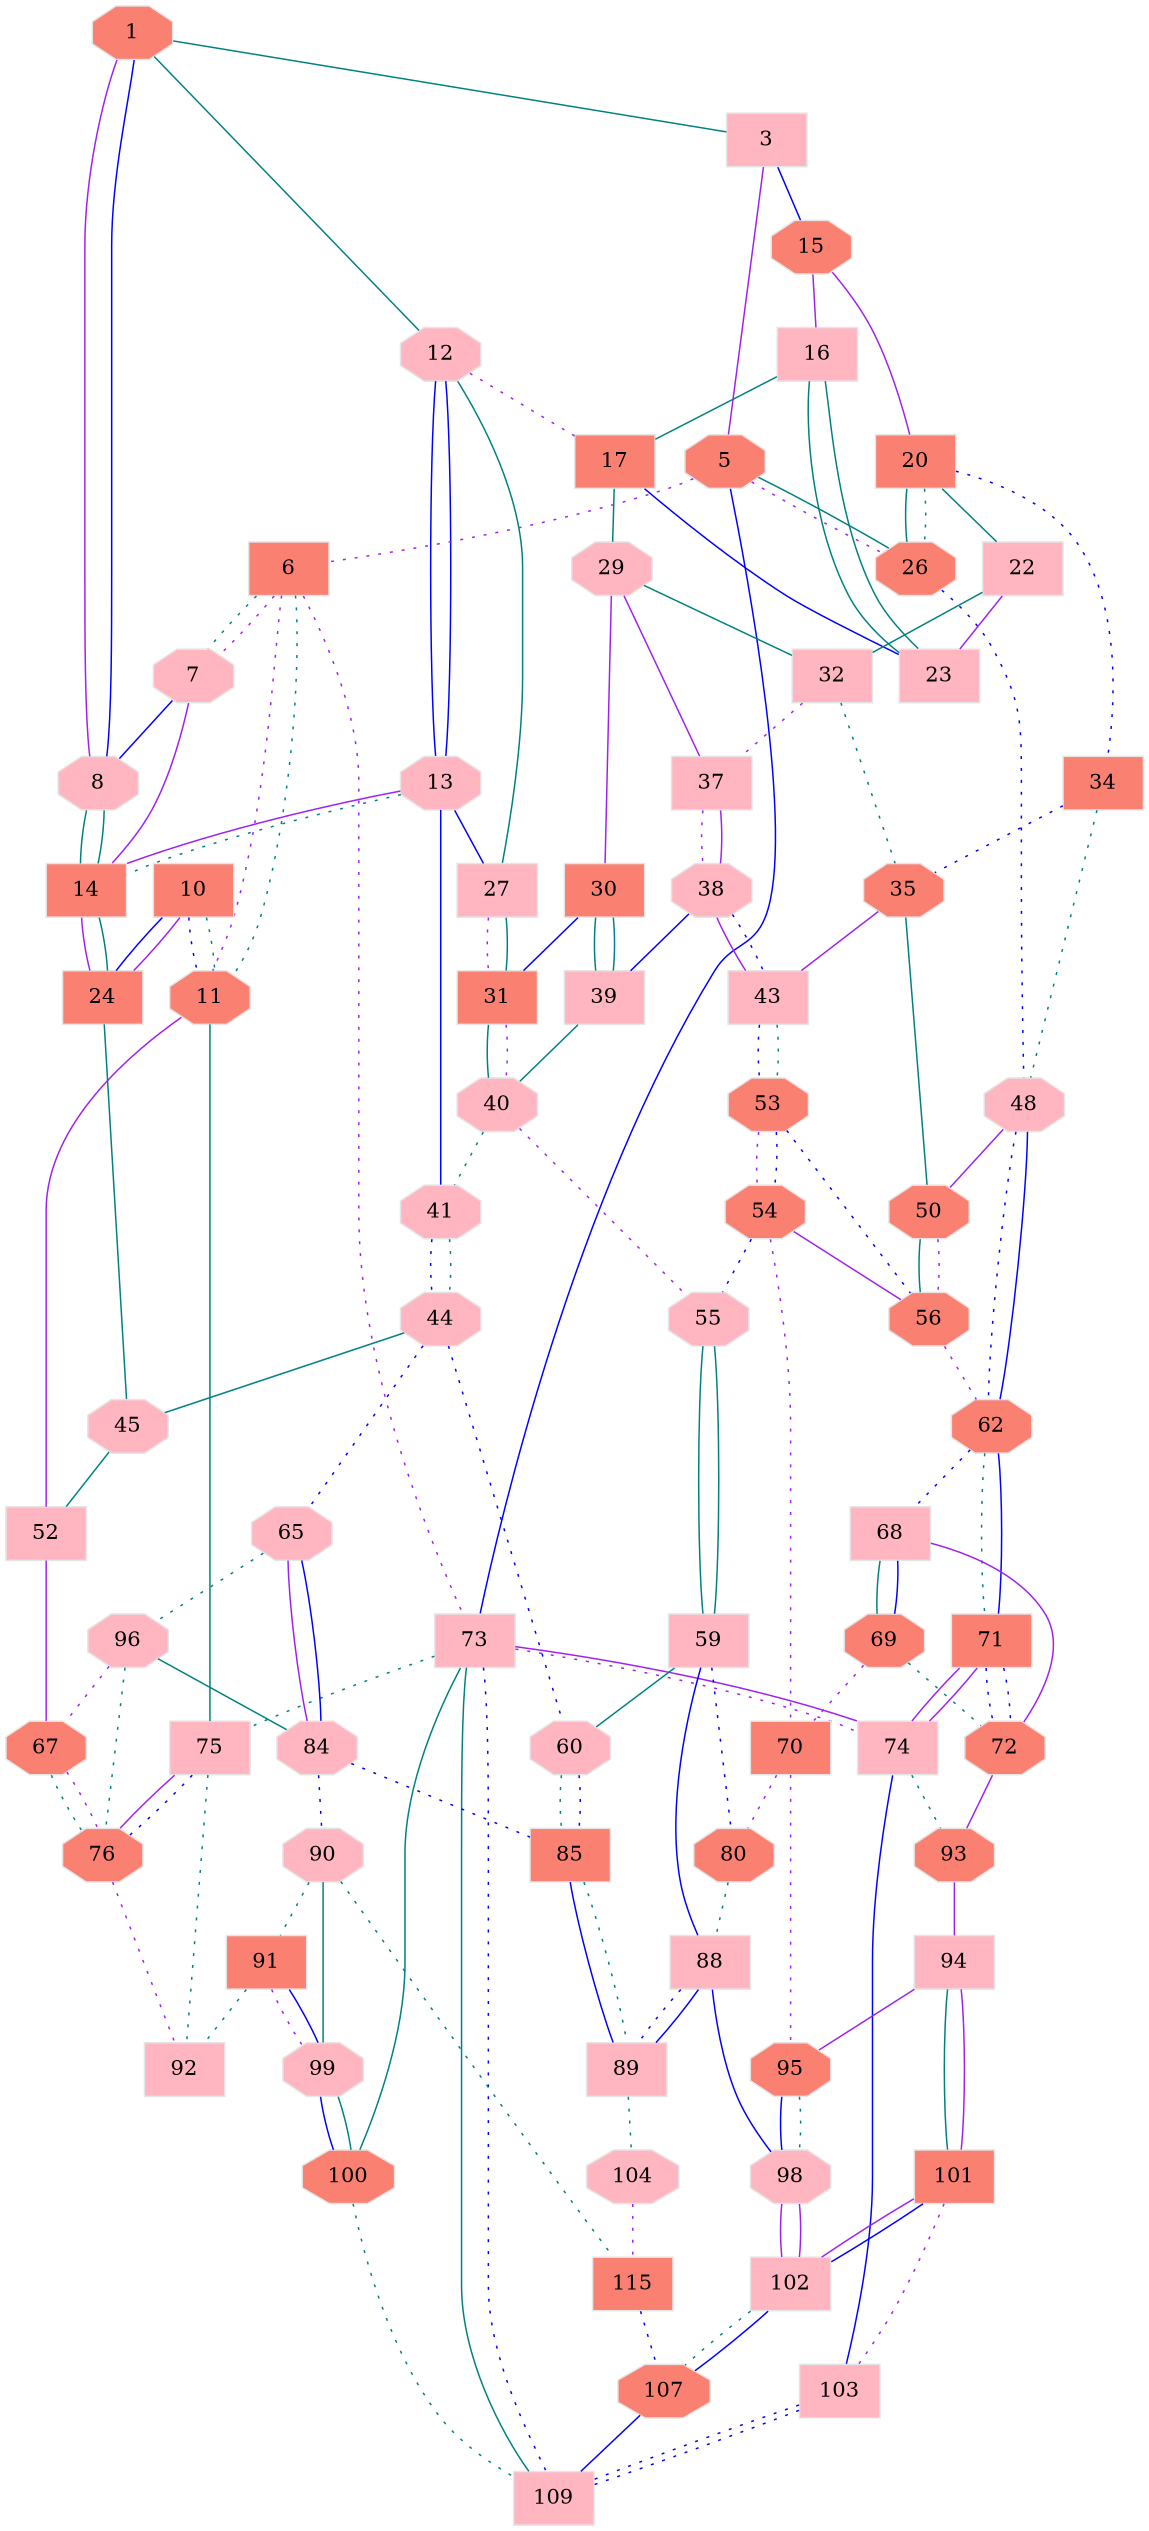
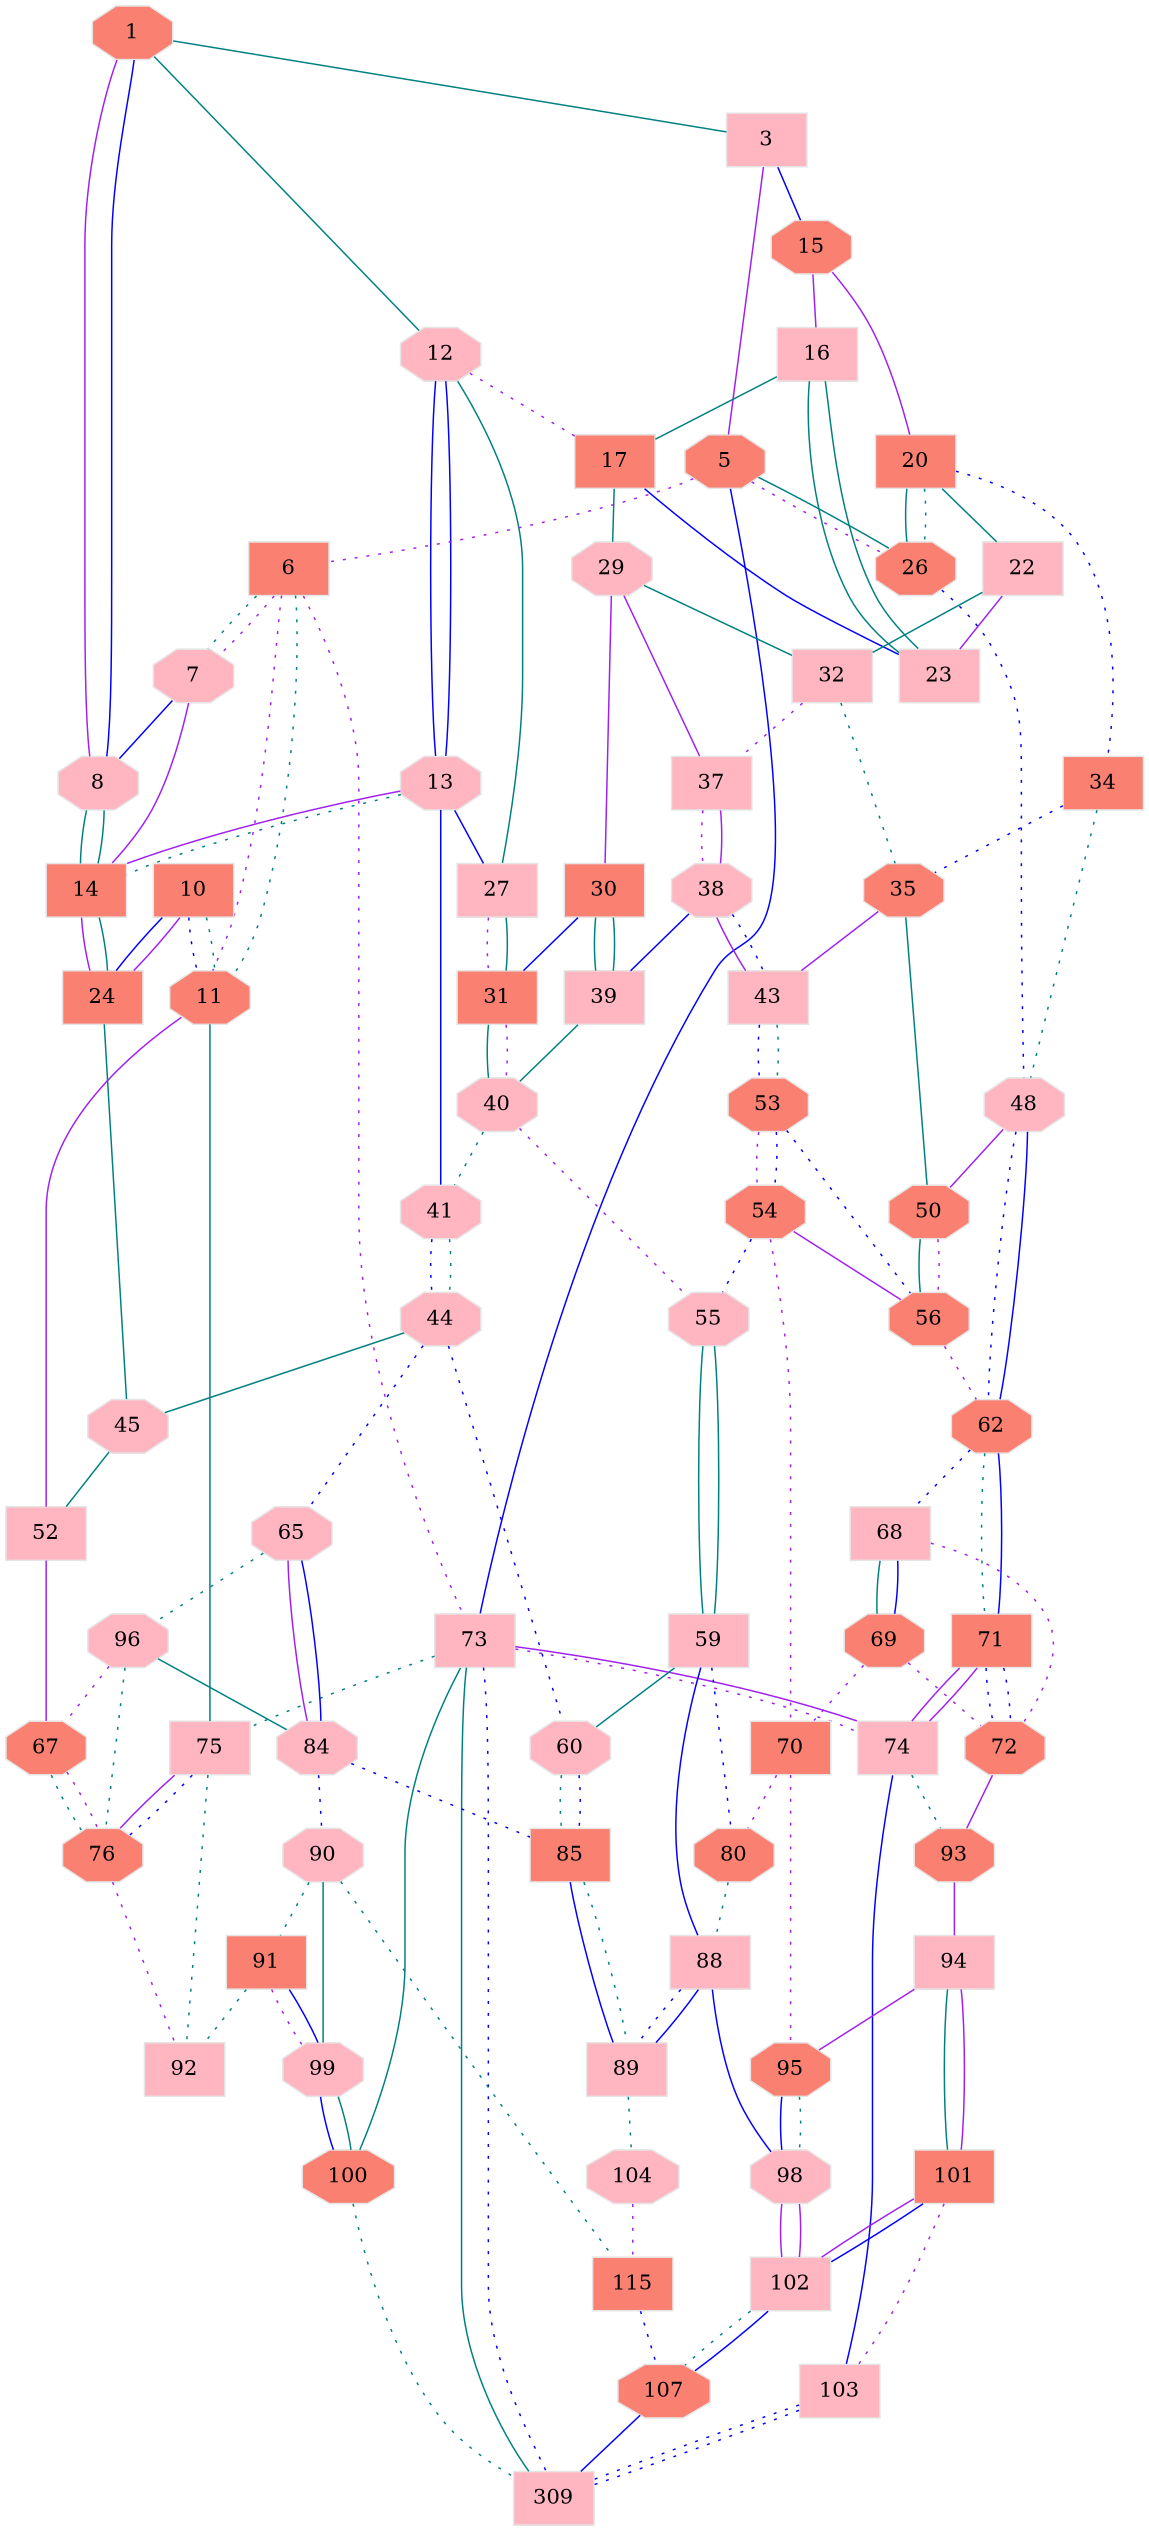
(1039, 1605) -> (1039, 1605)
(932, 1683) -> (932, 1683)
(554, 2498) -> (554, 2498)
